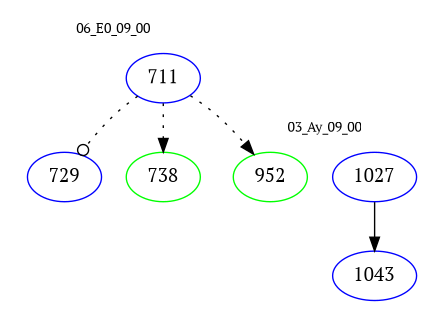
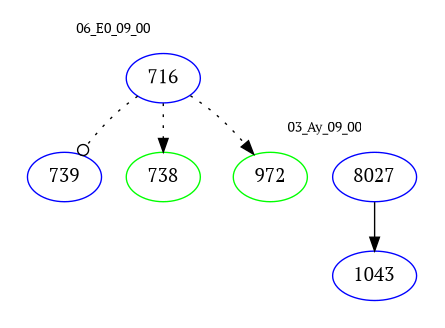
(163, 78) -> (163, 78)
(64, 177) -> (64, 177)
(270, 177) -> (270, 177)
(375, 177) -> (375, 177)
